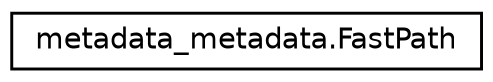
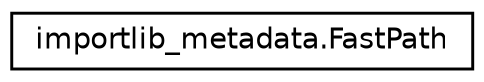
(247, 41) -> (242, 41)
